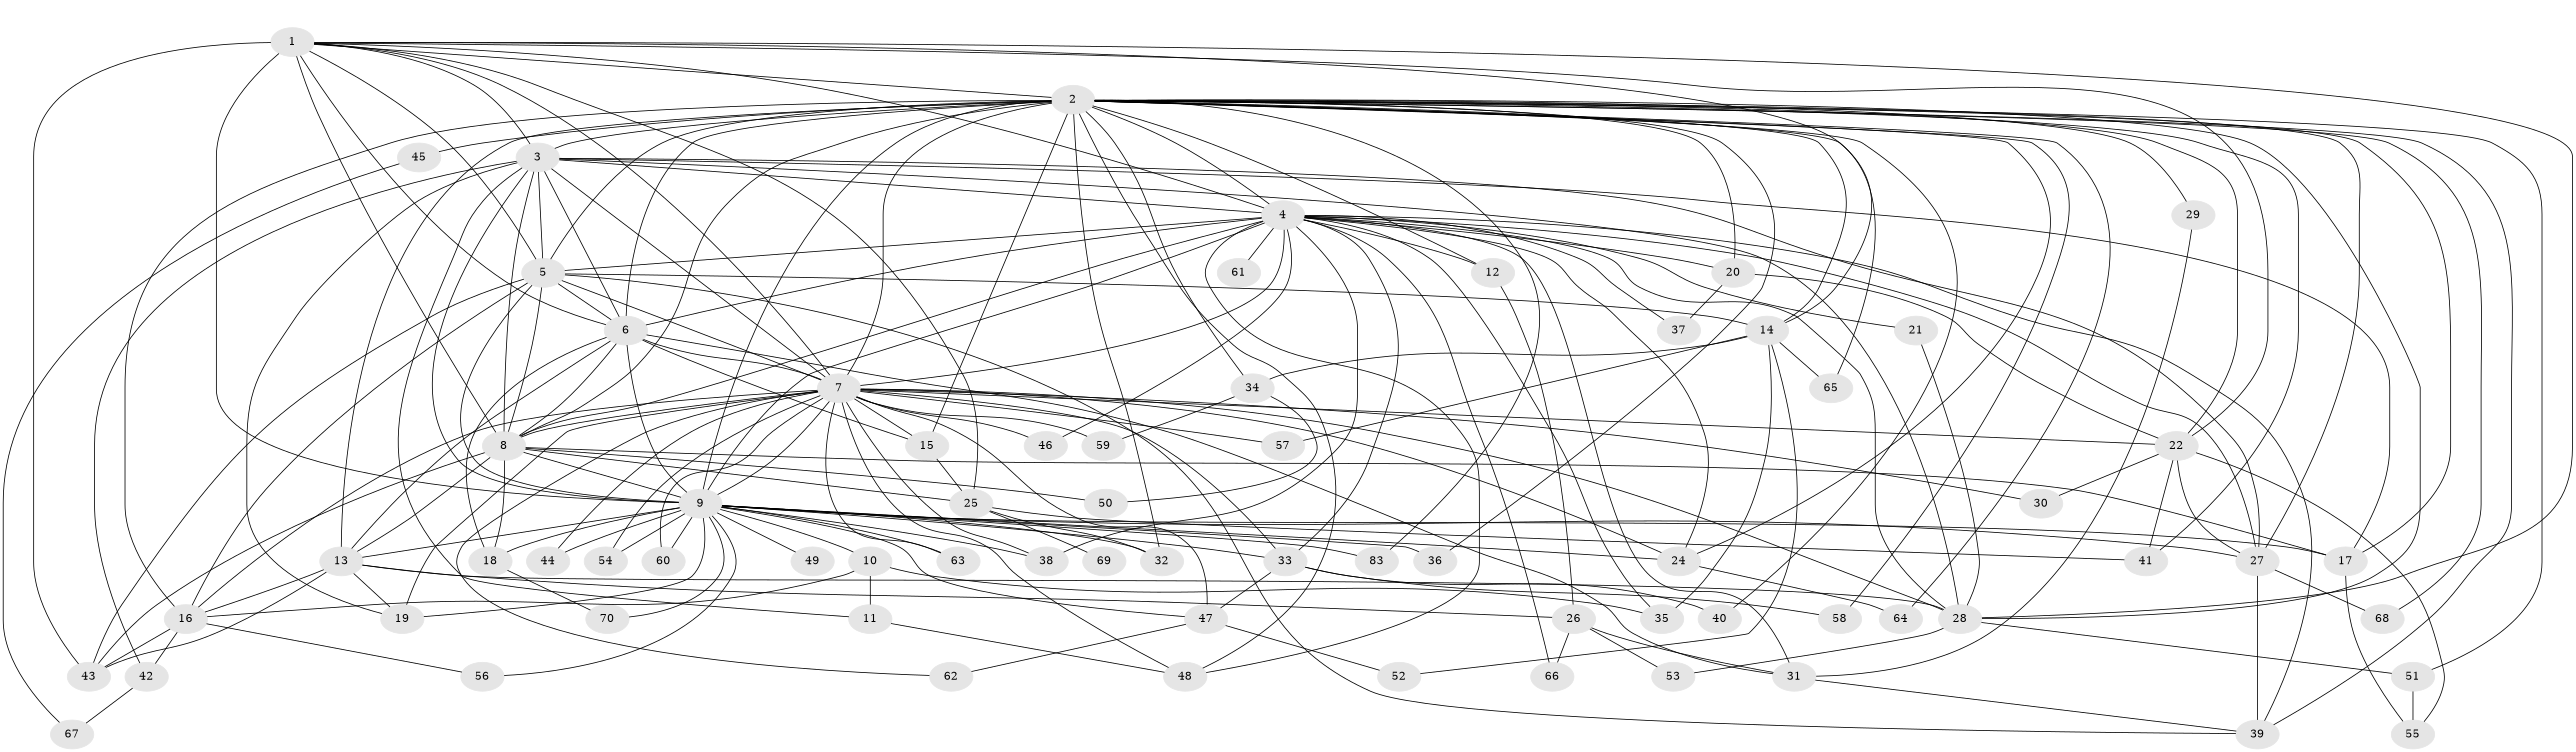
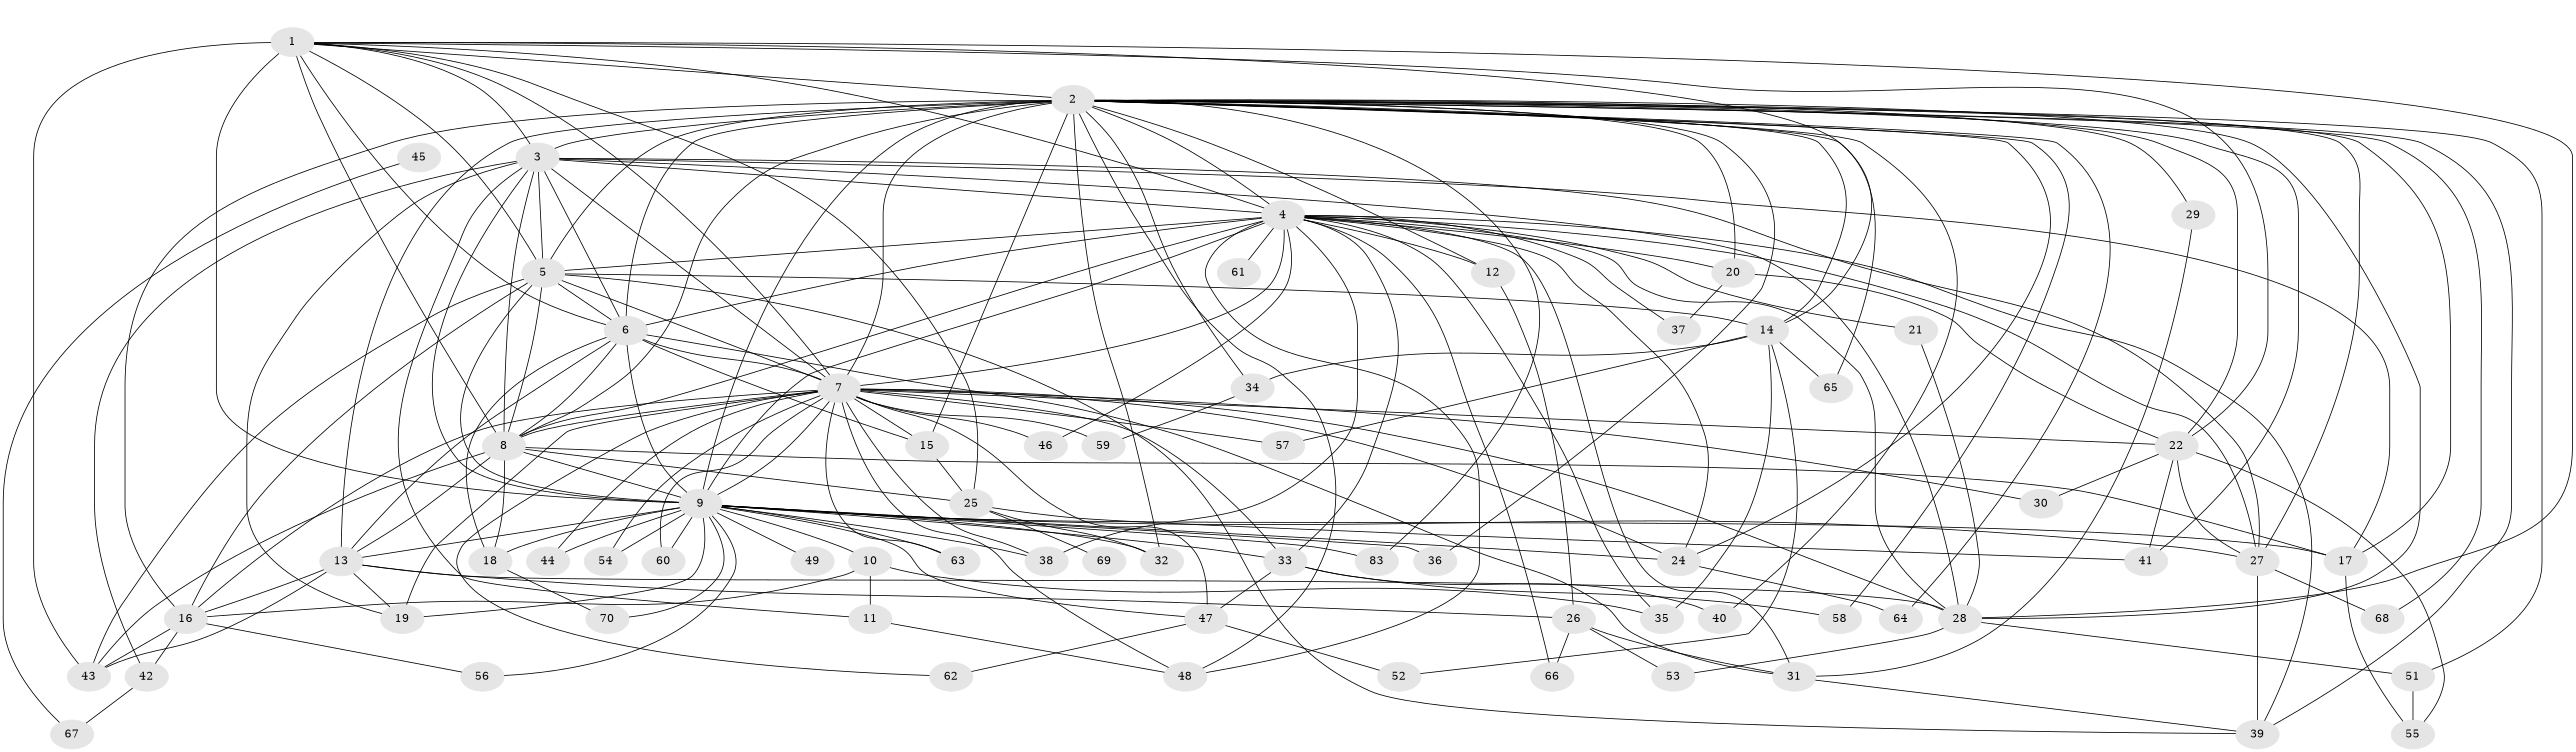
(744, 116) -> none
(1106, 504) -> none
